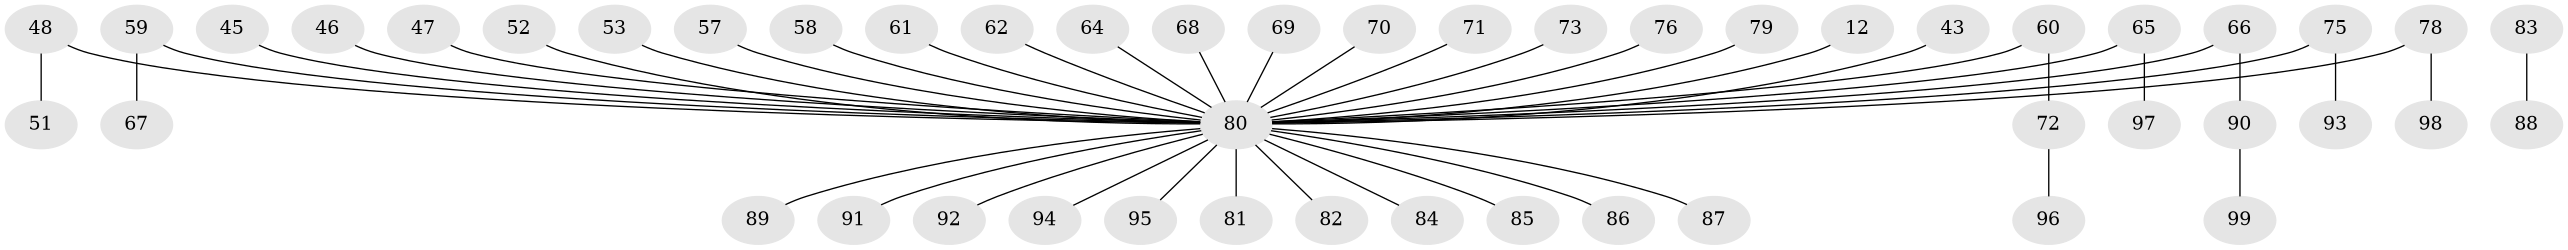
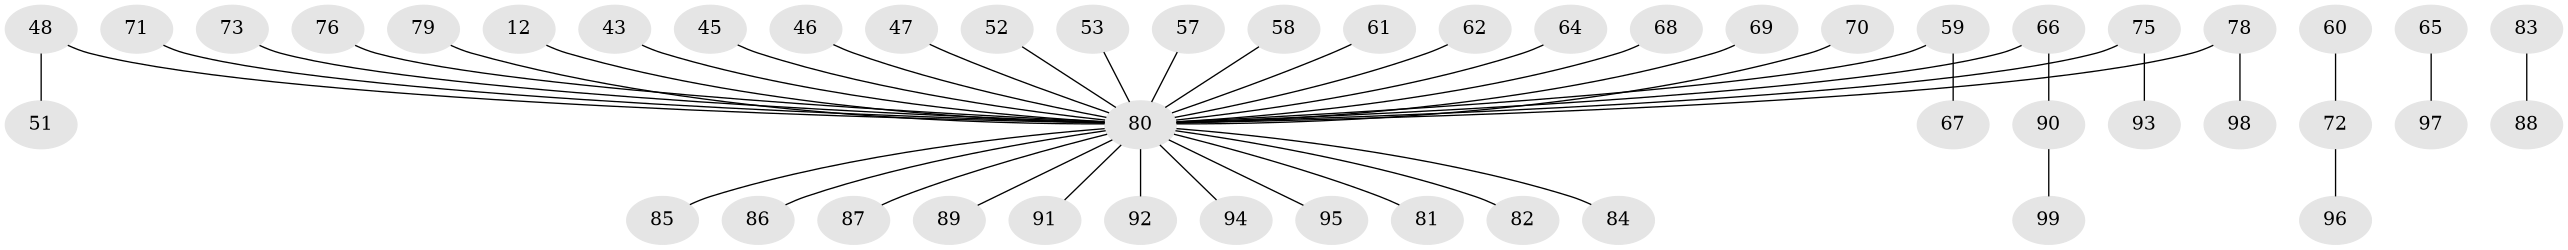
(1837, 80) -> none
(1866, 86) -> none
